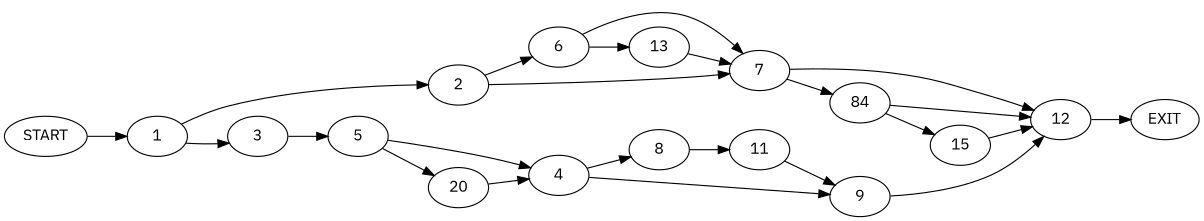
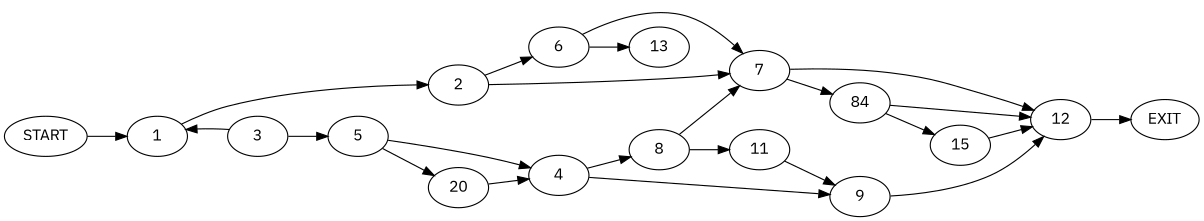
(704, 58) -> (705, 114)
(202, 144) -> (213, 129)
